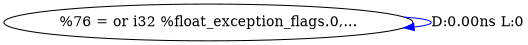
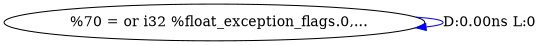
(208, 22) -> (214, 22)
